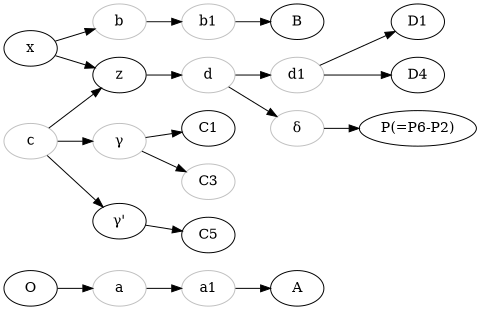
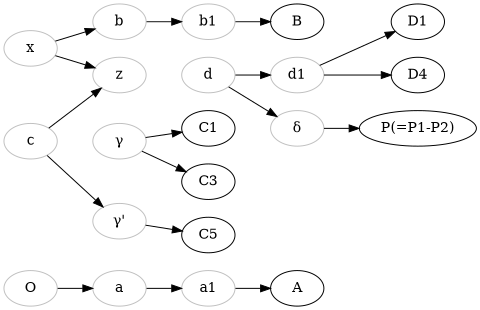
(31, 48) -> (31, 48)
(119, 75) -> (119, 75)
(159, 75) -> none
(418, 128) -> (418, 128)
(70, 141) -> none
(208, 182) -> (208, 182)
(119, 221) -> (119, 221)
(31, 288) -> (31, 288)
